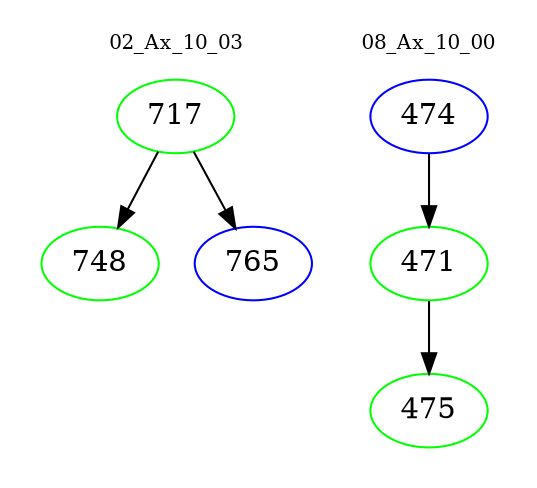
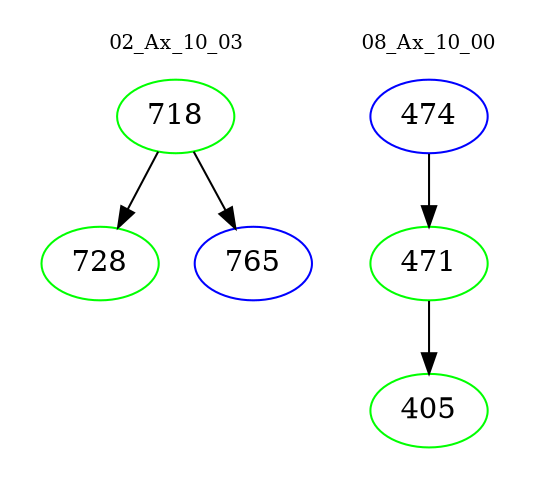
(176, 116) -> (176, 116)
(100, 264) -> (100, 264)
(429, 411) -> (429, 411)
